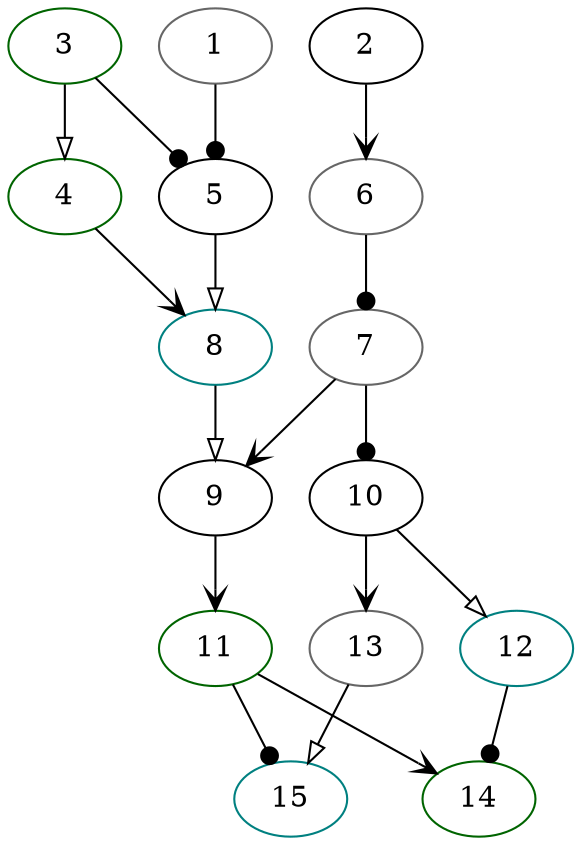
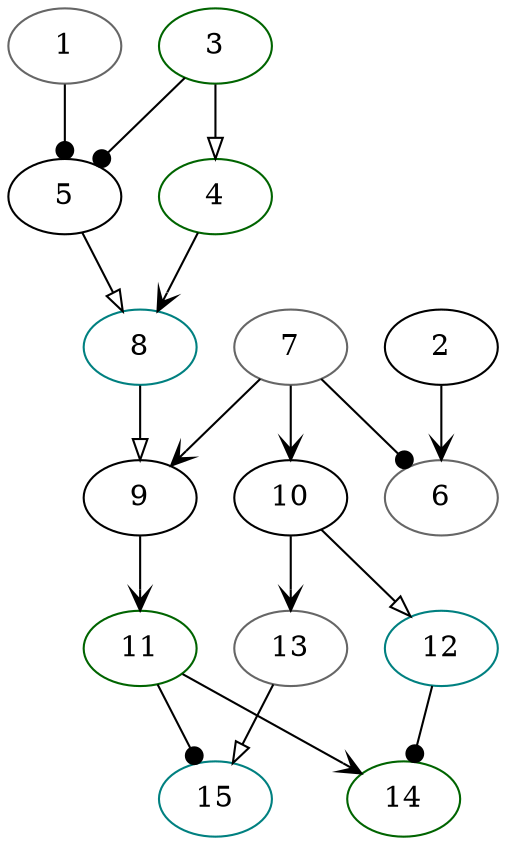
(366, 264) -> (360, 416)
(366, 414) -> (291, 412)
